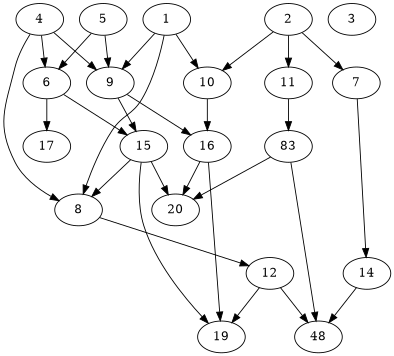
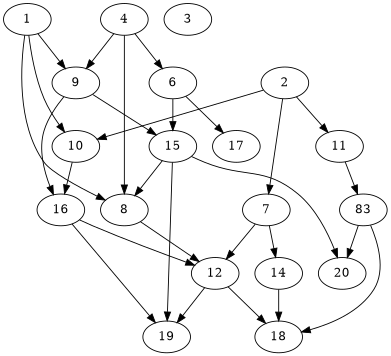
(103, 19) -> none
(193, 174) -> (133, 242)
none -> (244, 238)
(318, 337) -> (279, 337)
